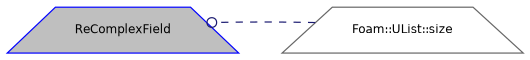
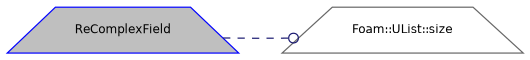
(266, 22) -> (256, 38)
